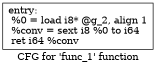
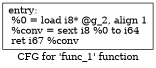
(44, 41) -> (44, 41)
